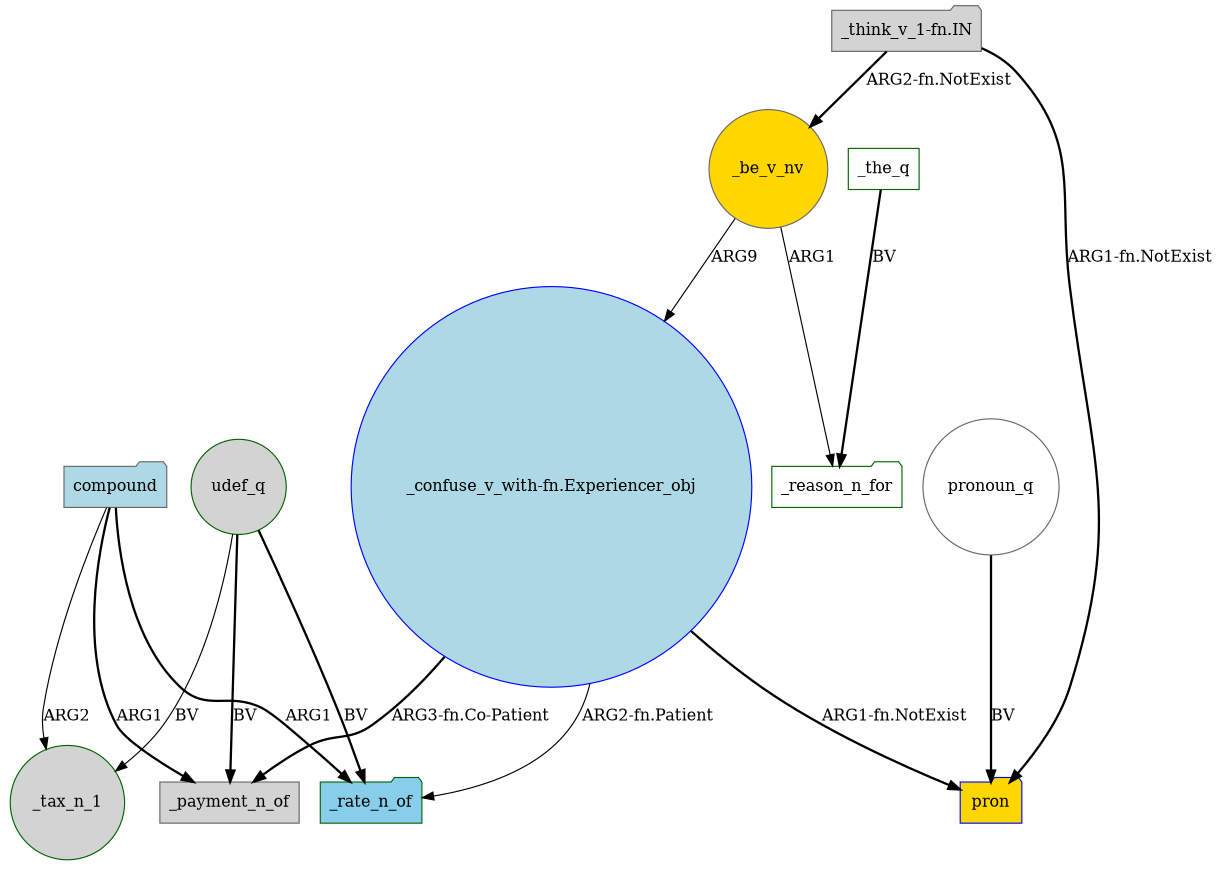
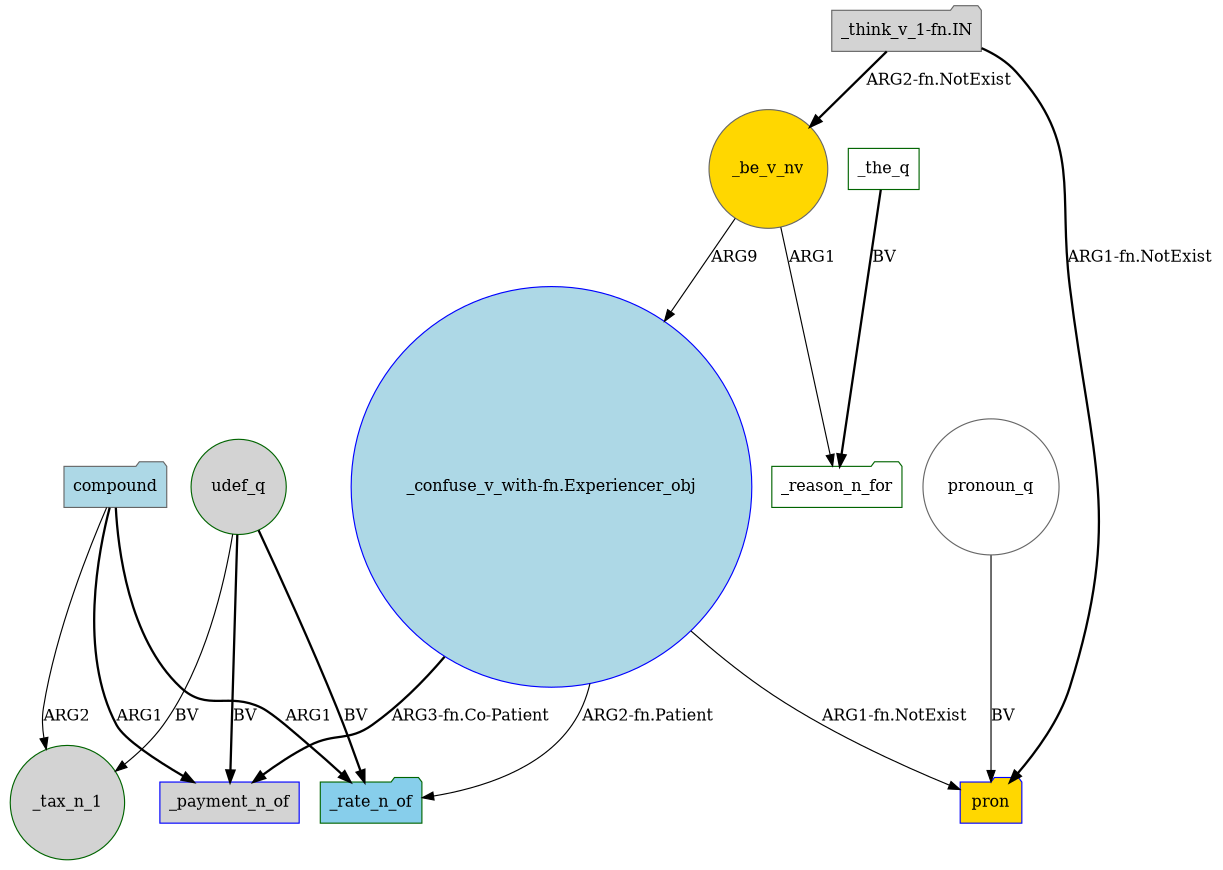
(991, 663) -> (991, 663)
(813, 720) -> (813, 720)
(230, 803) -> (230, 803)
